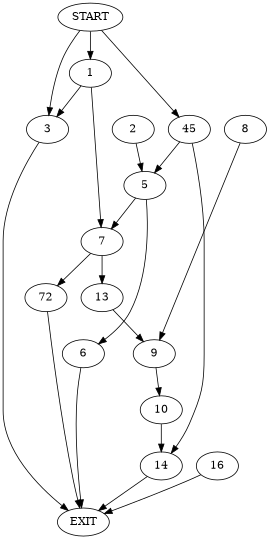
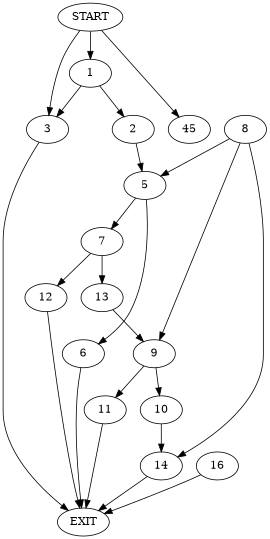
(96, 153) -> (109, 98)
(170, 154) -> (199, 155)
(46, 298) -> (46, 298)
(204, 298) -> (263, 314)
none -> (105, 410)
